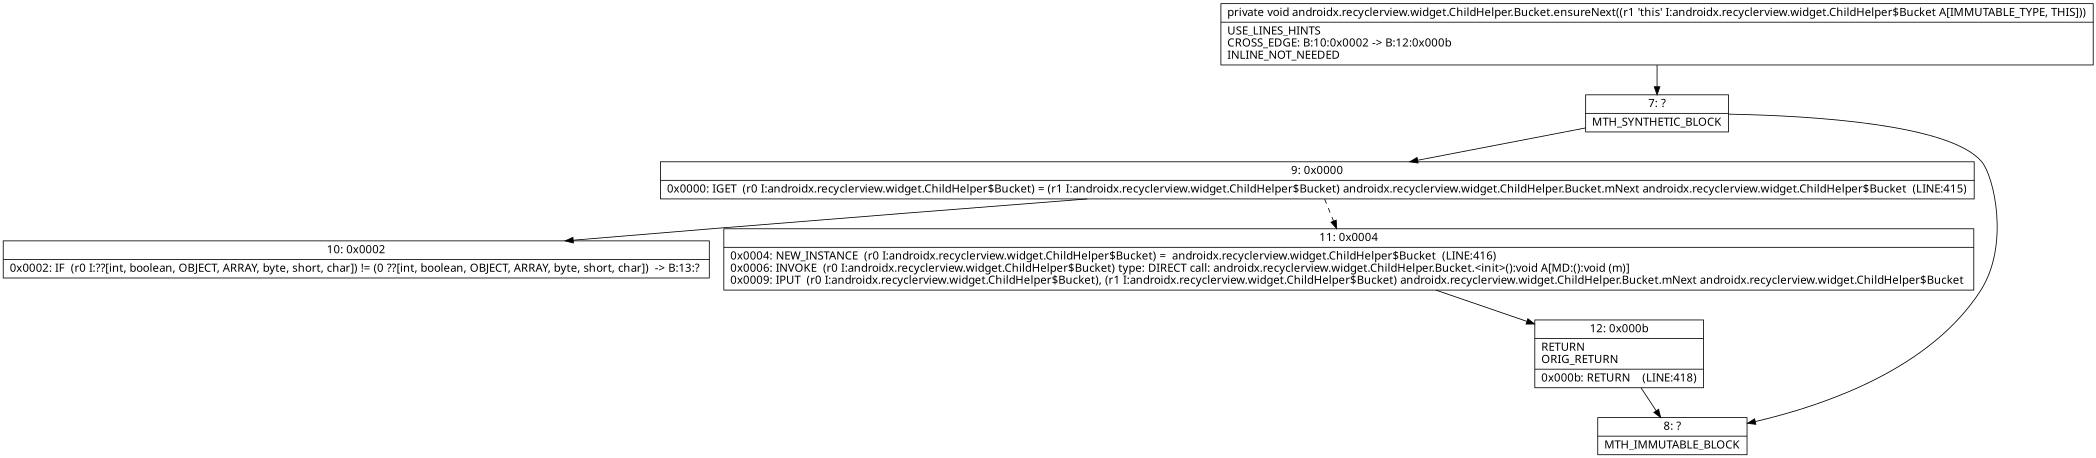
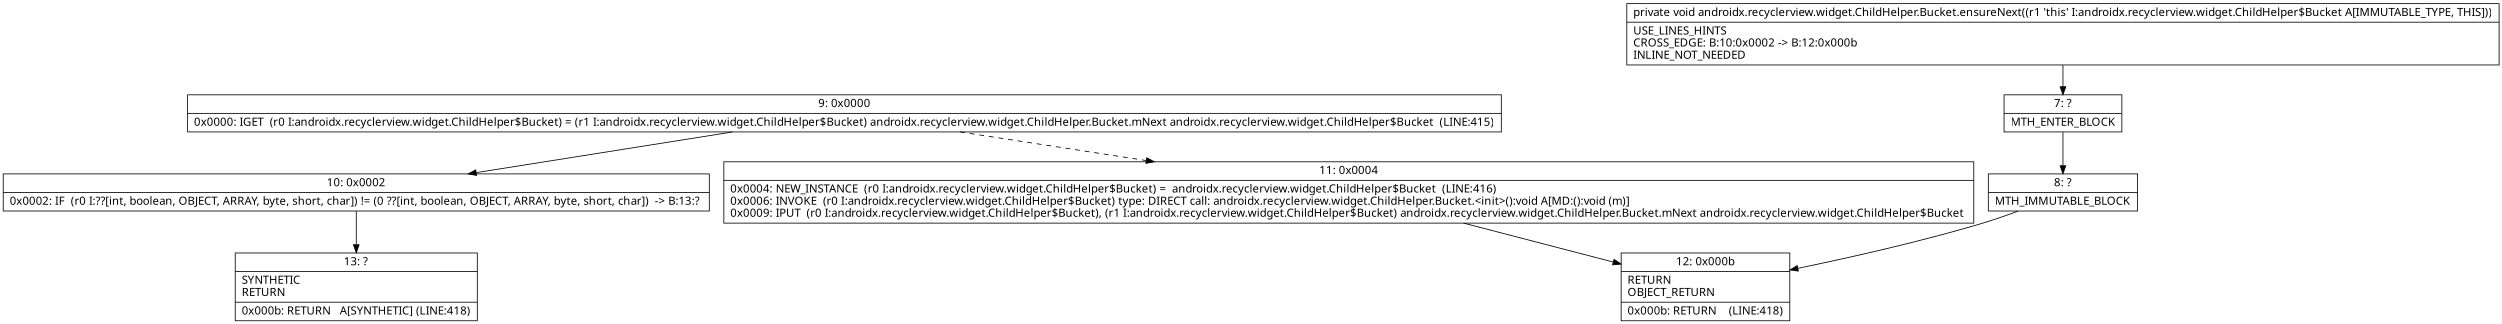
(1657, 122) -> (2063, 122)
(1502, 144) -> none
none -> (356, 287)
(1580, 359) -> (1672, 293)
(1649, 399) -> (1909, 243)
